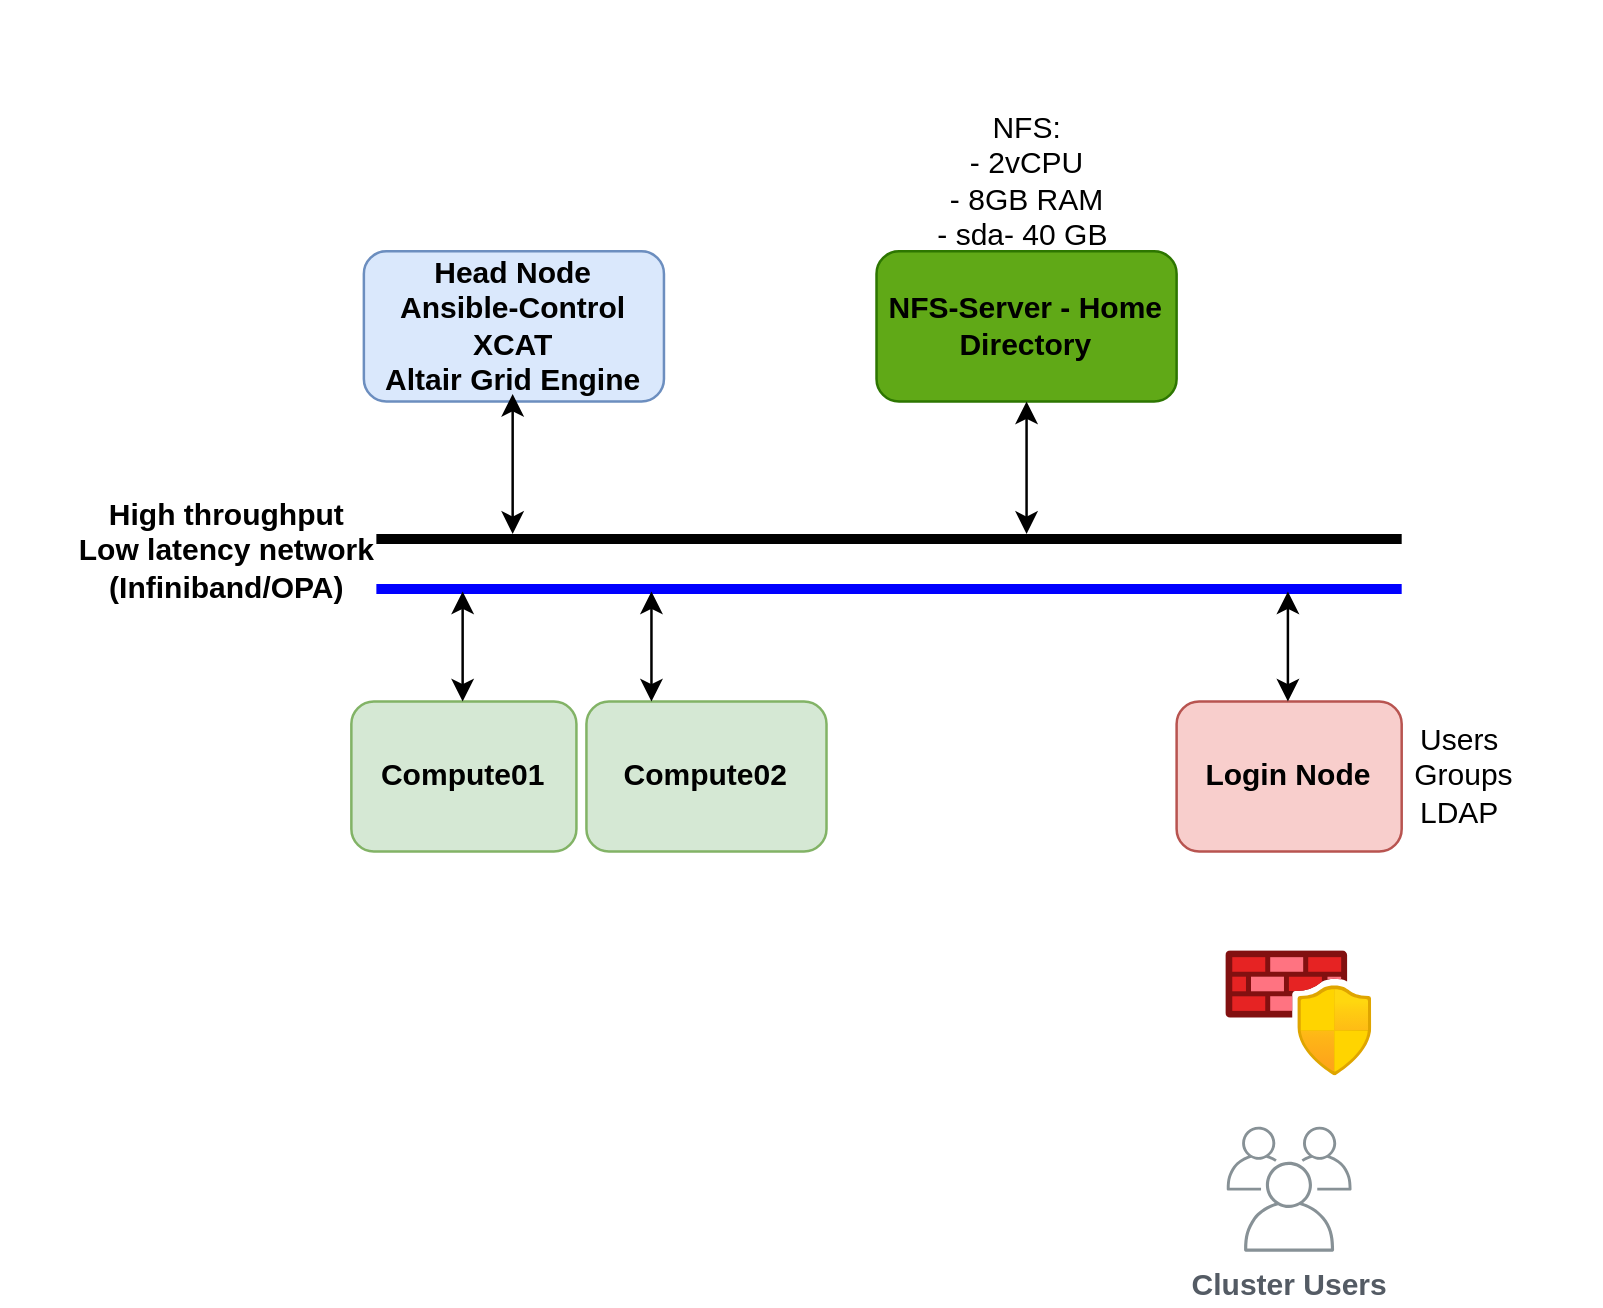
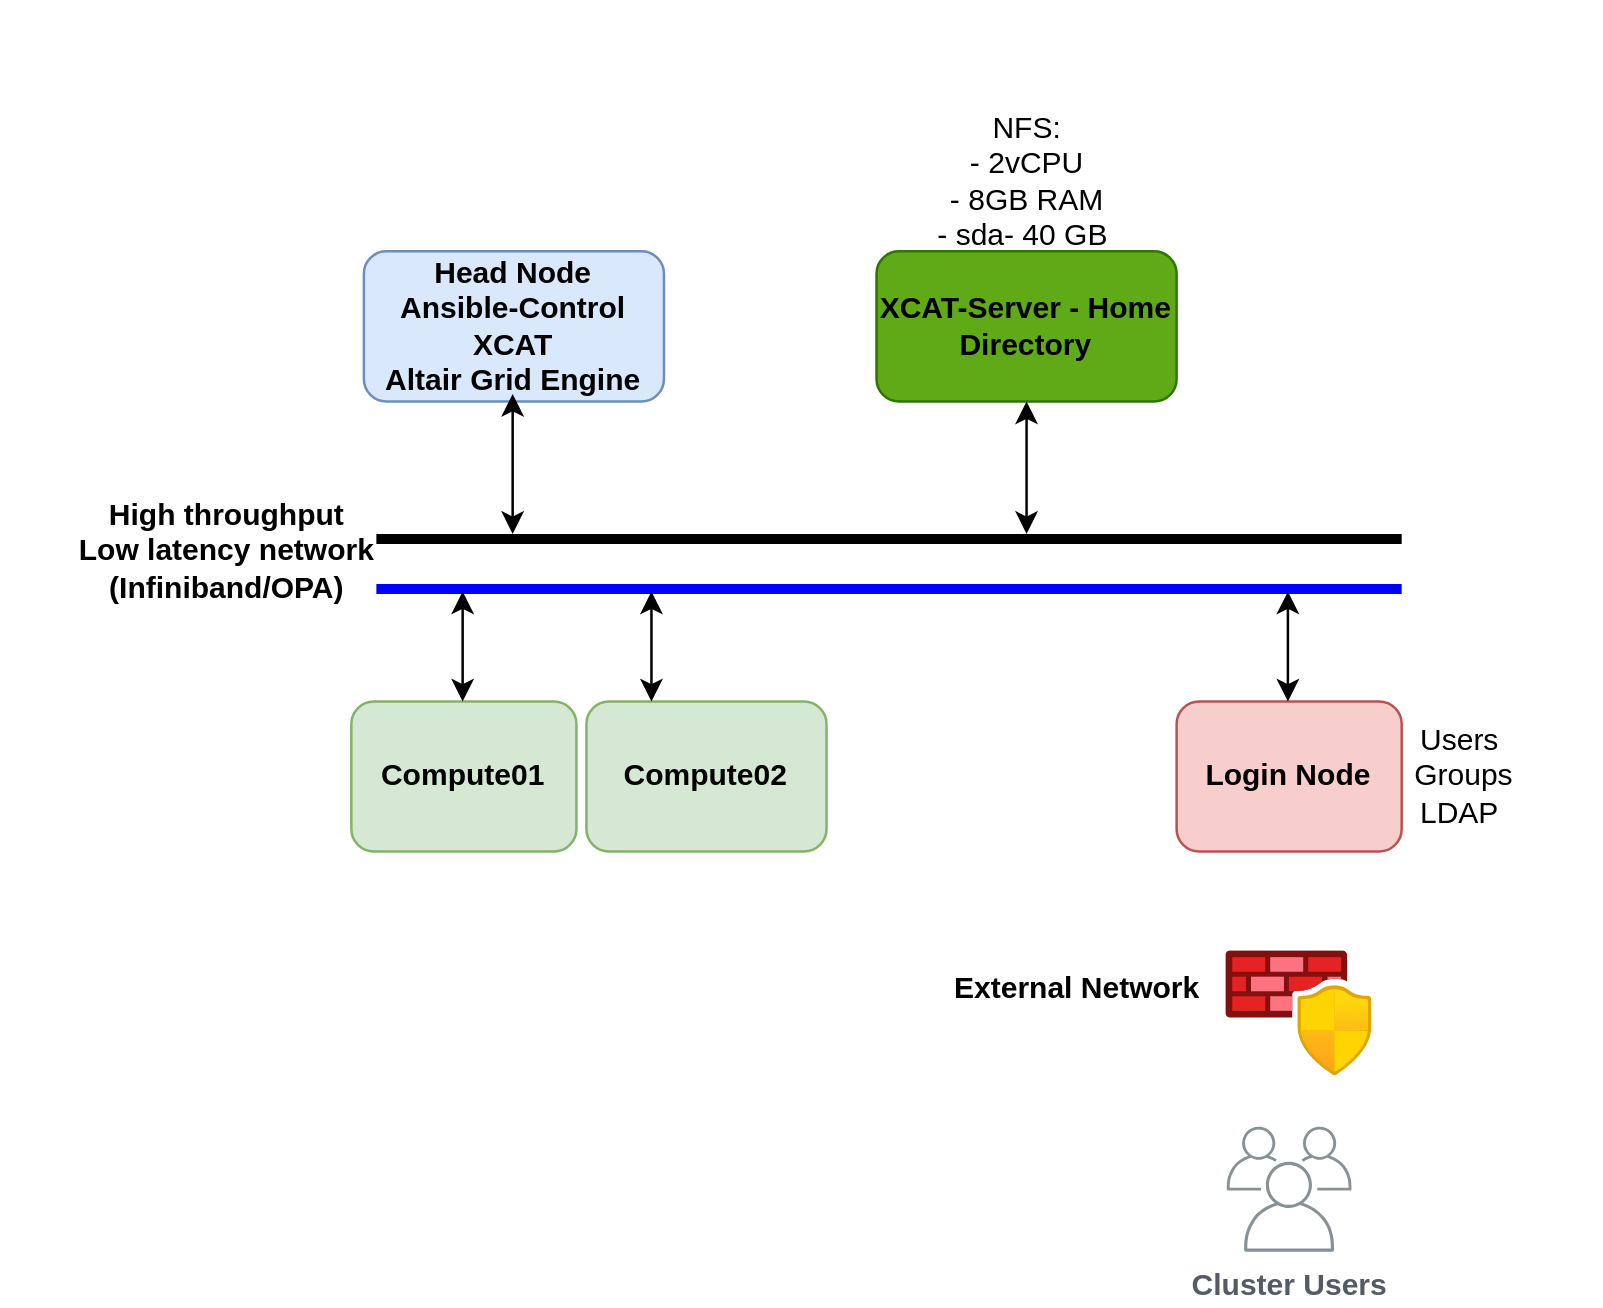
(1026, 326) -> (1026, 326)
none -> (1076, 989)
